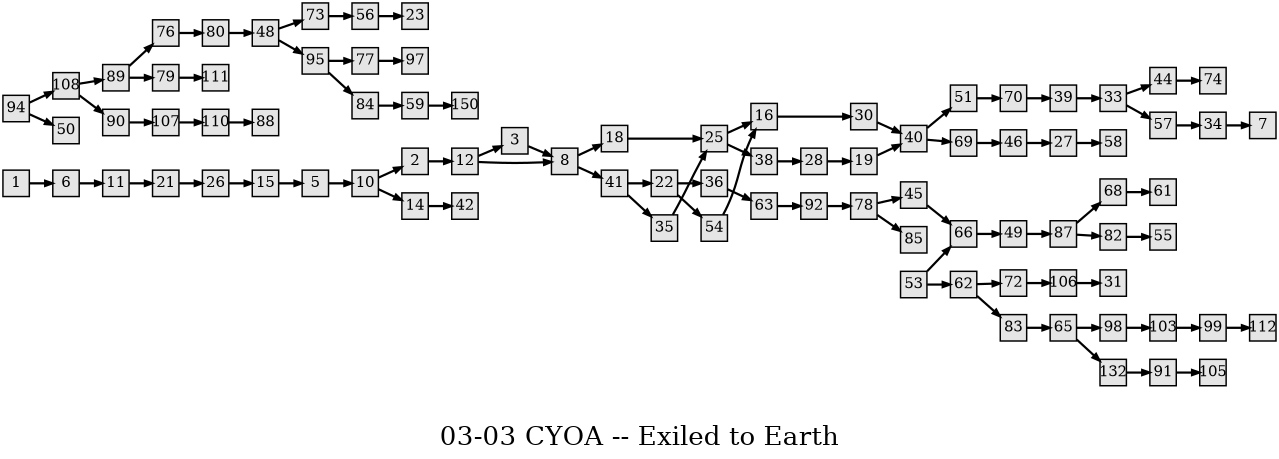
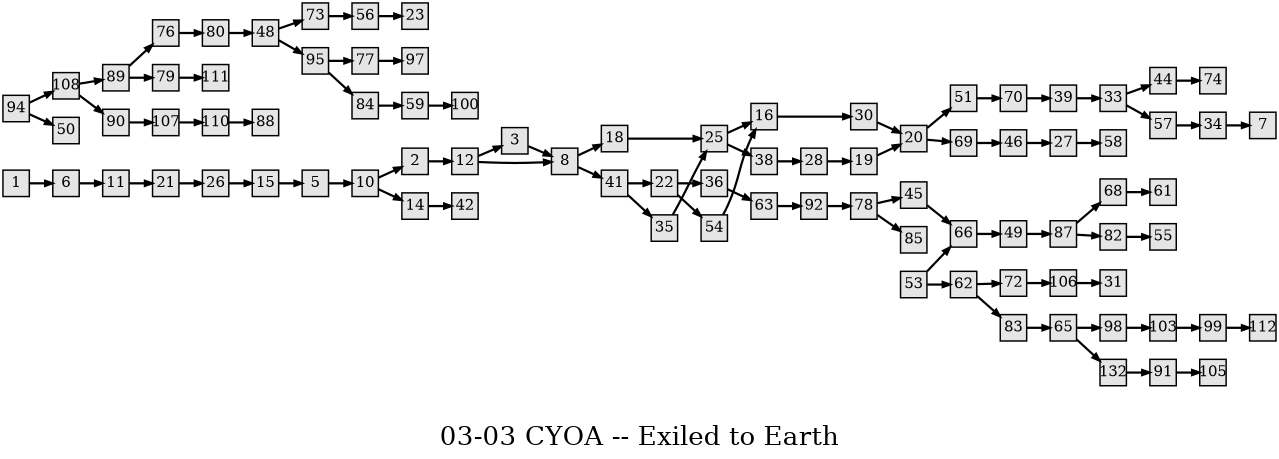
(465, 106) -> (465, 106)
(914, 139) -> (914, 139)
